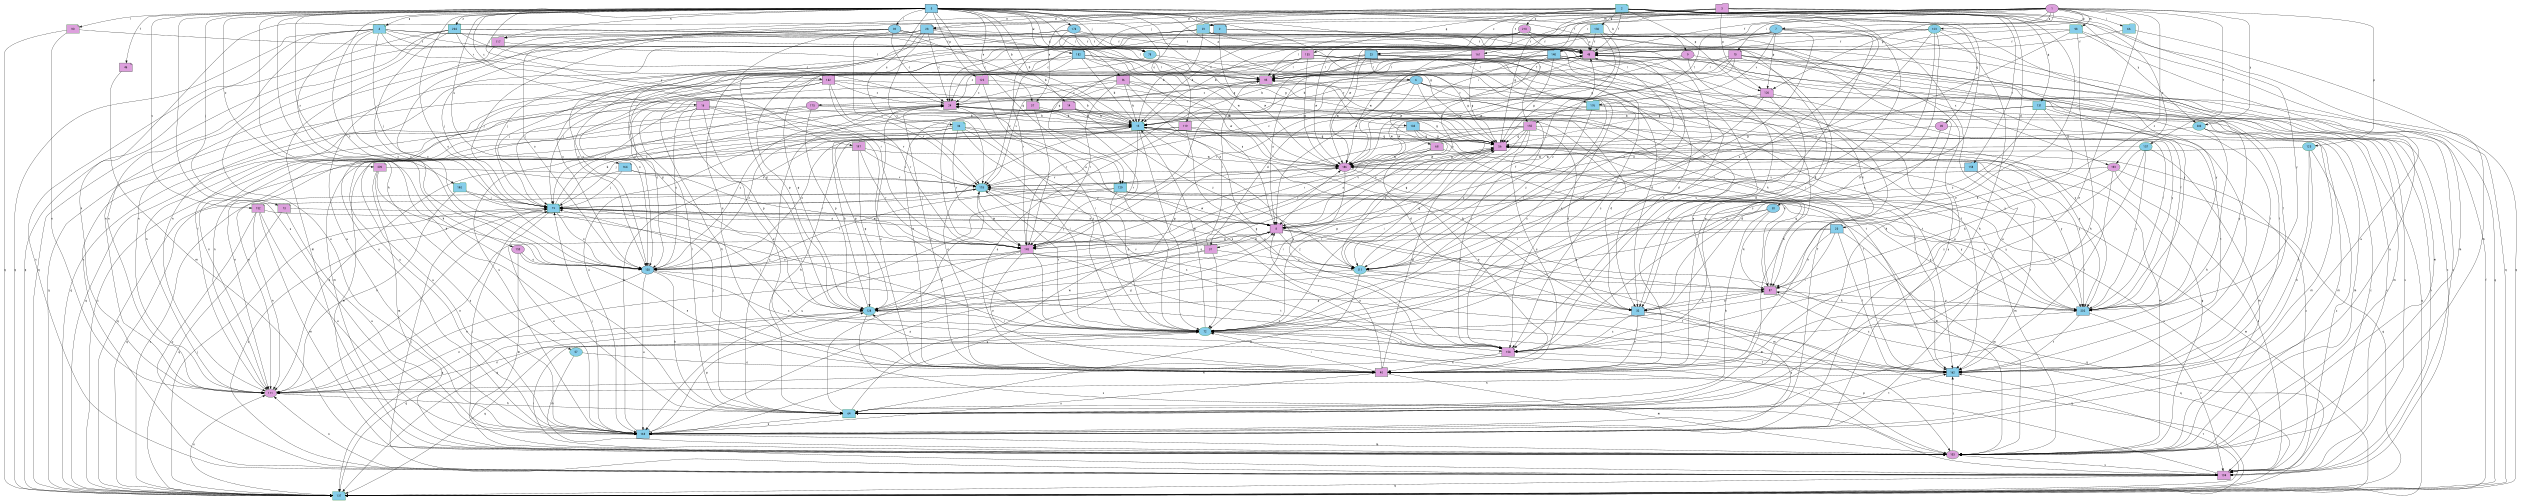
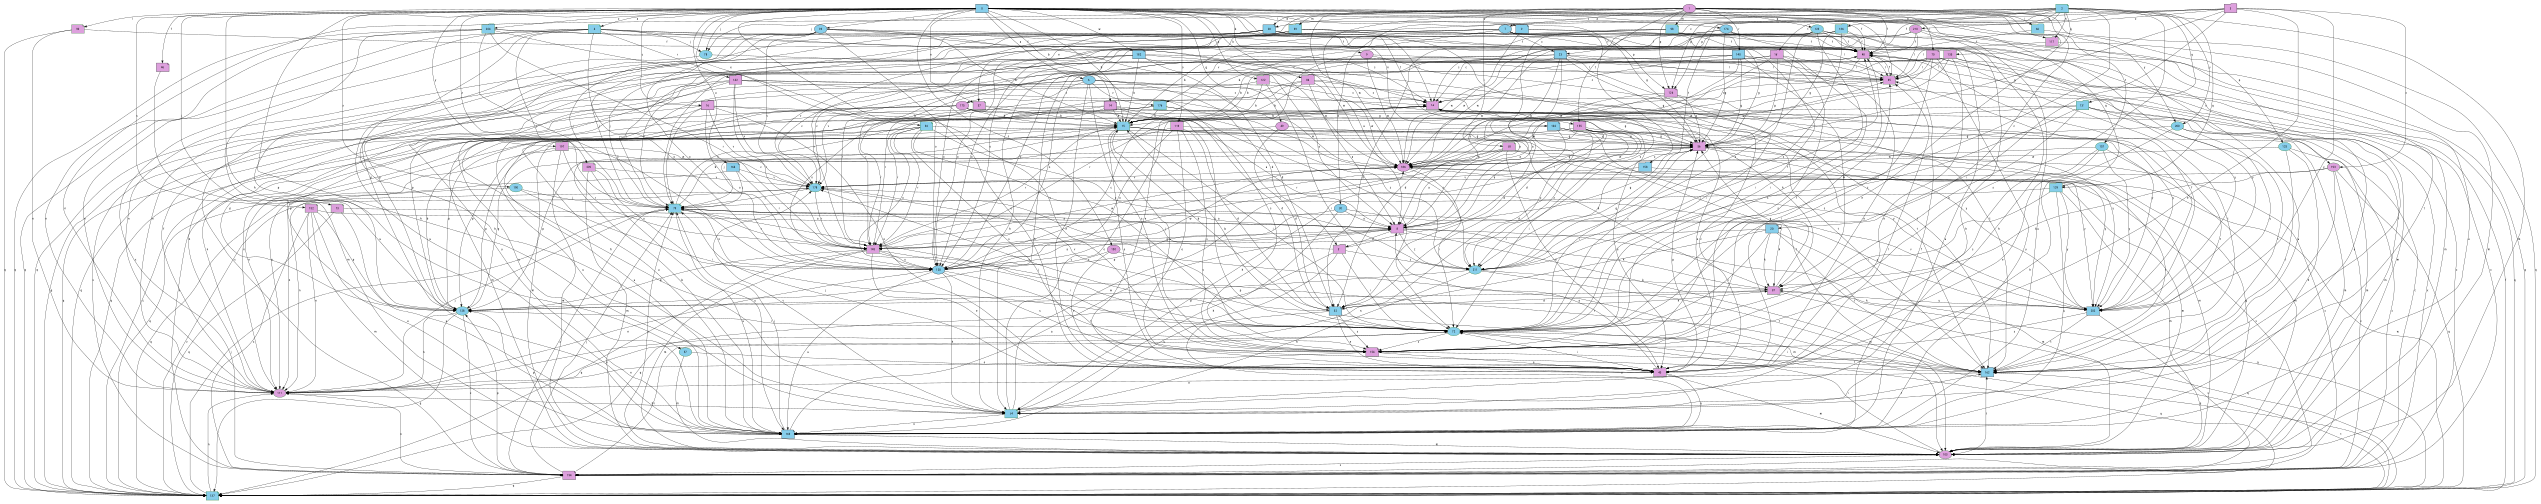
(1158, 80) -> none
(460, 188) -> (516, 188)
(1294, 200) -> (1693, 124)
none -> (367, 283)
(643, 434) -> (788, 434)
